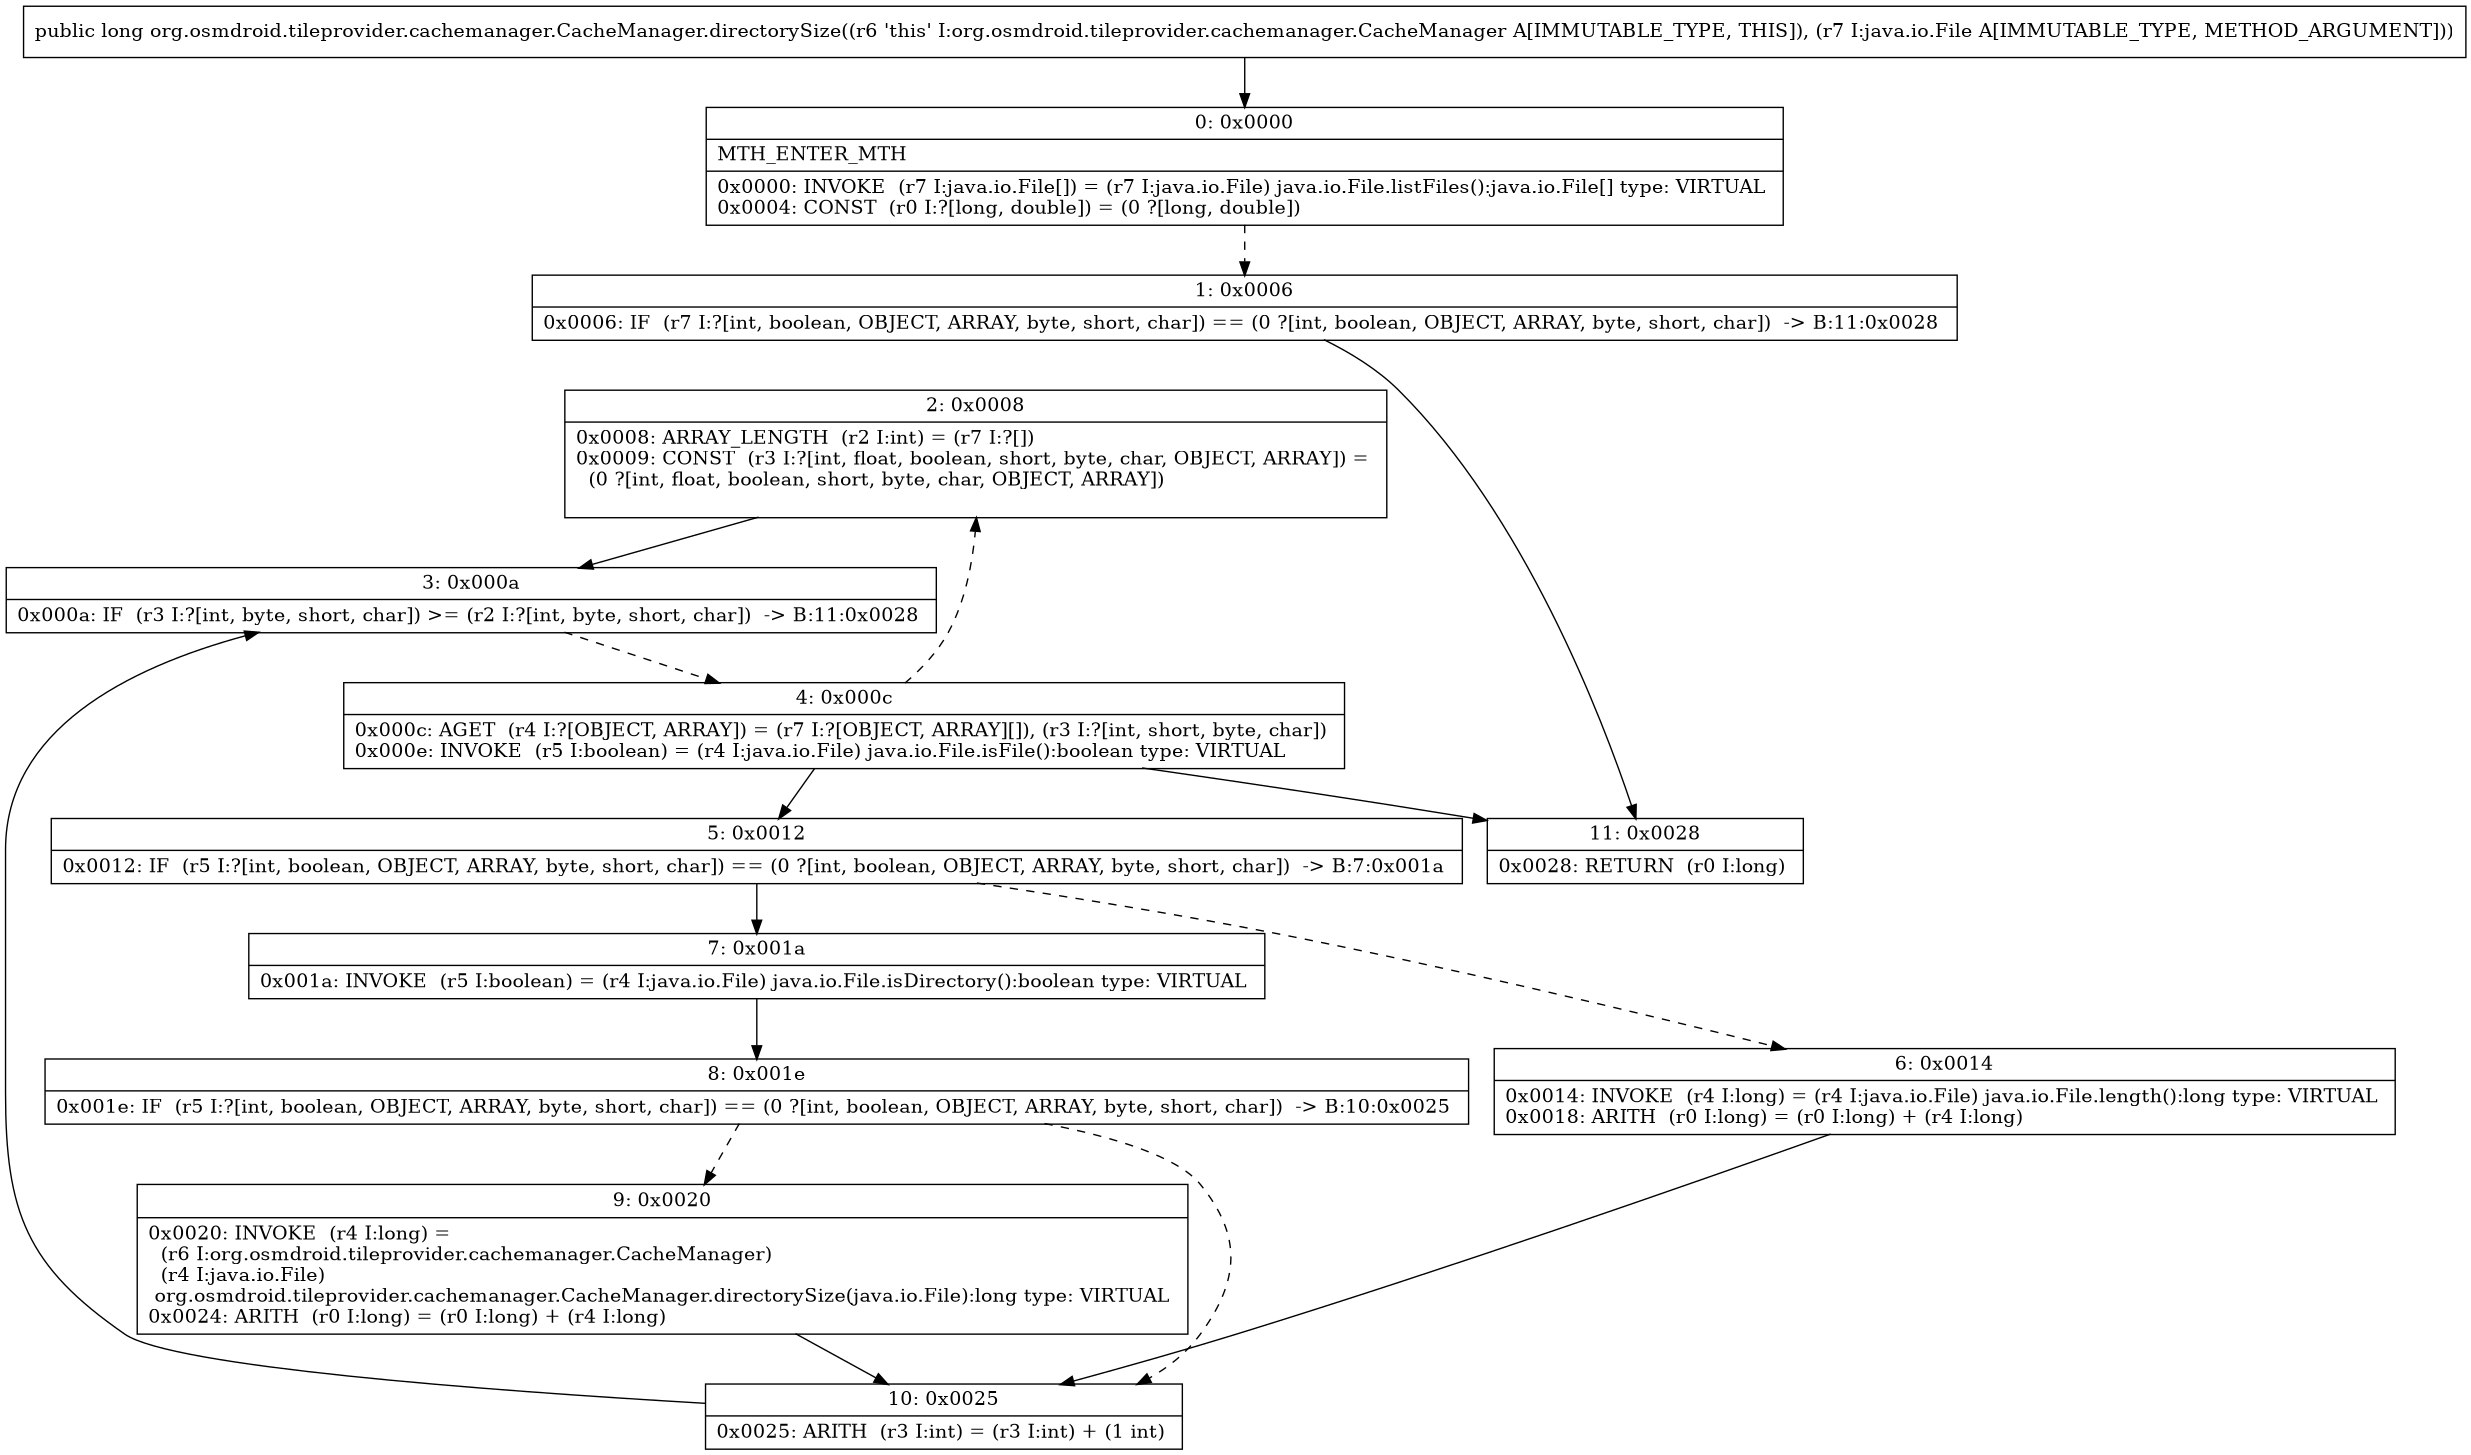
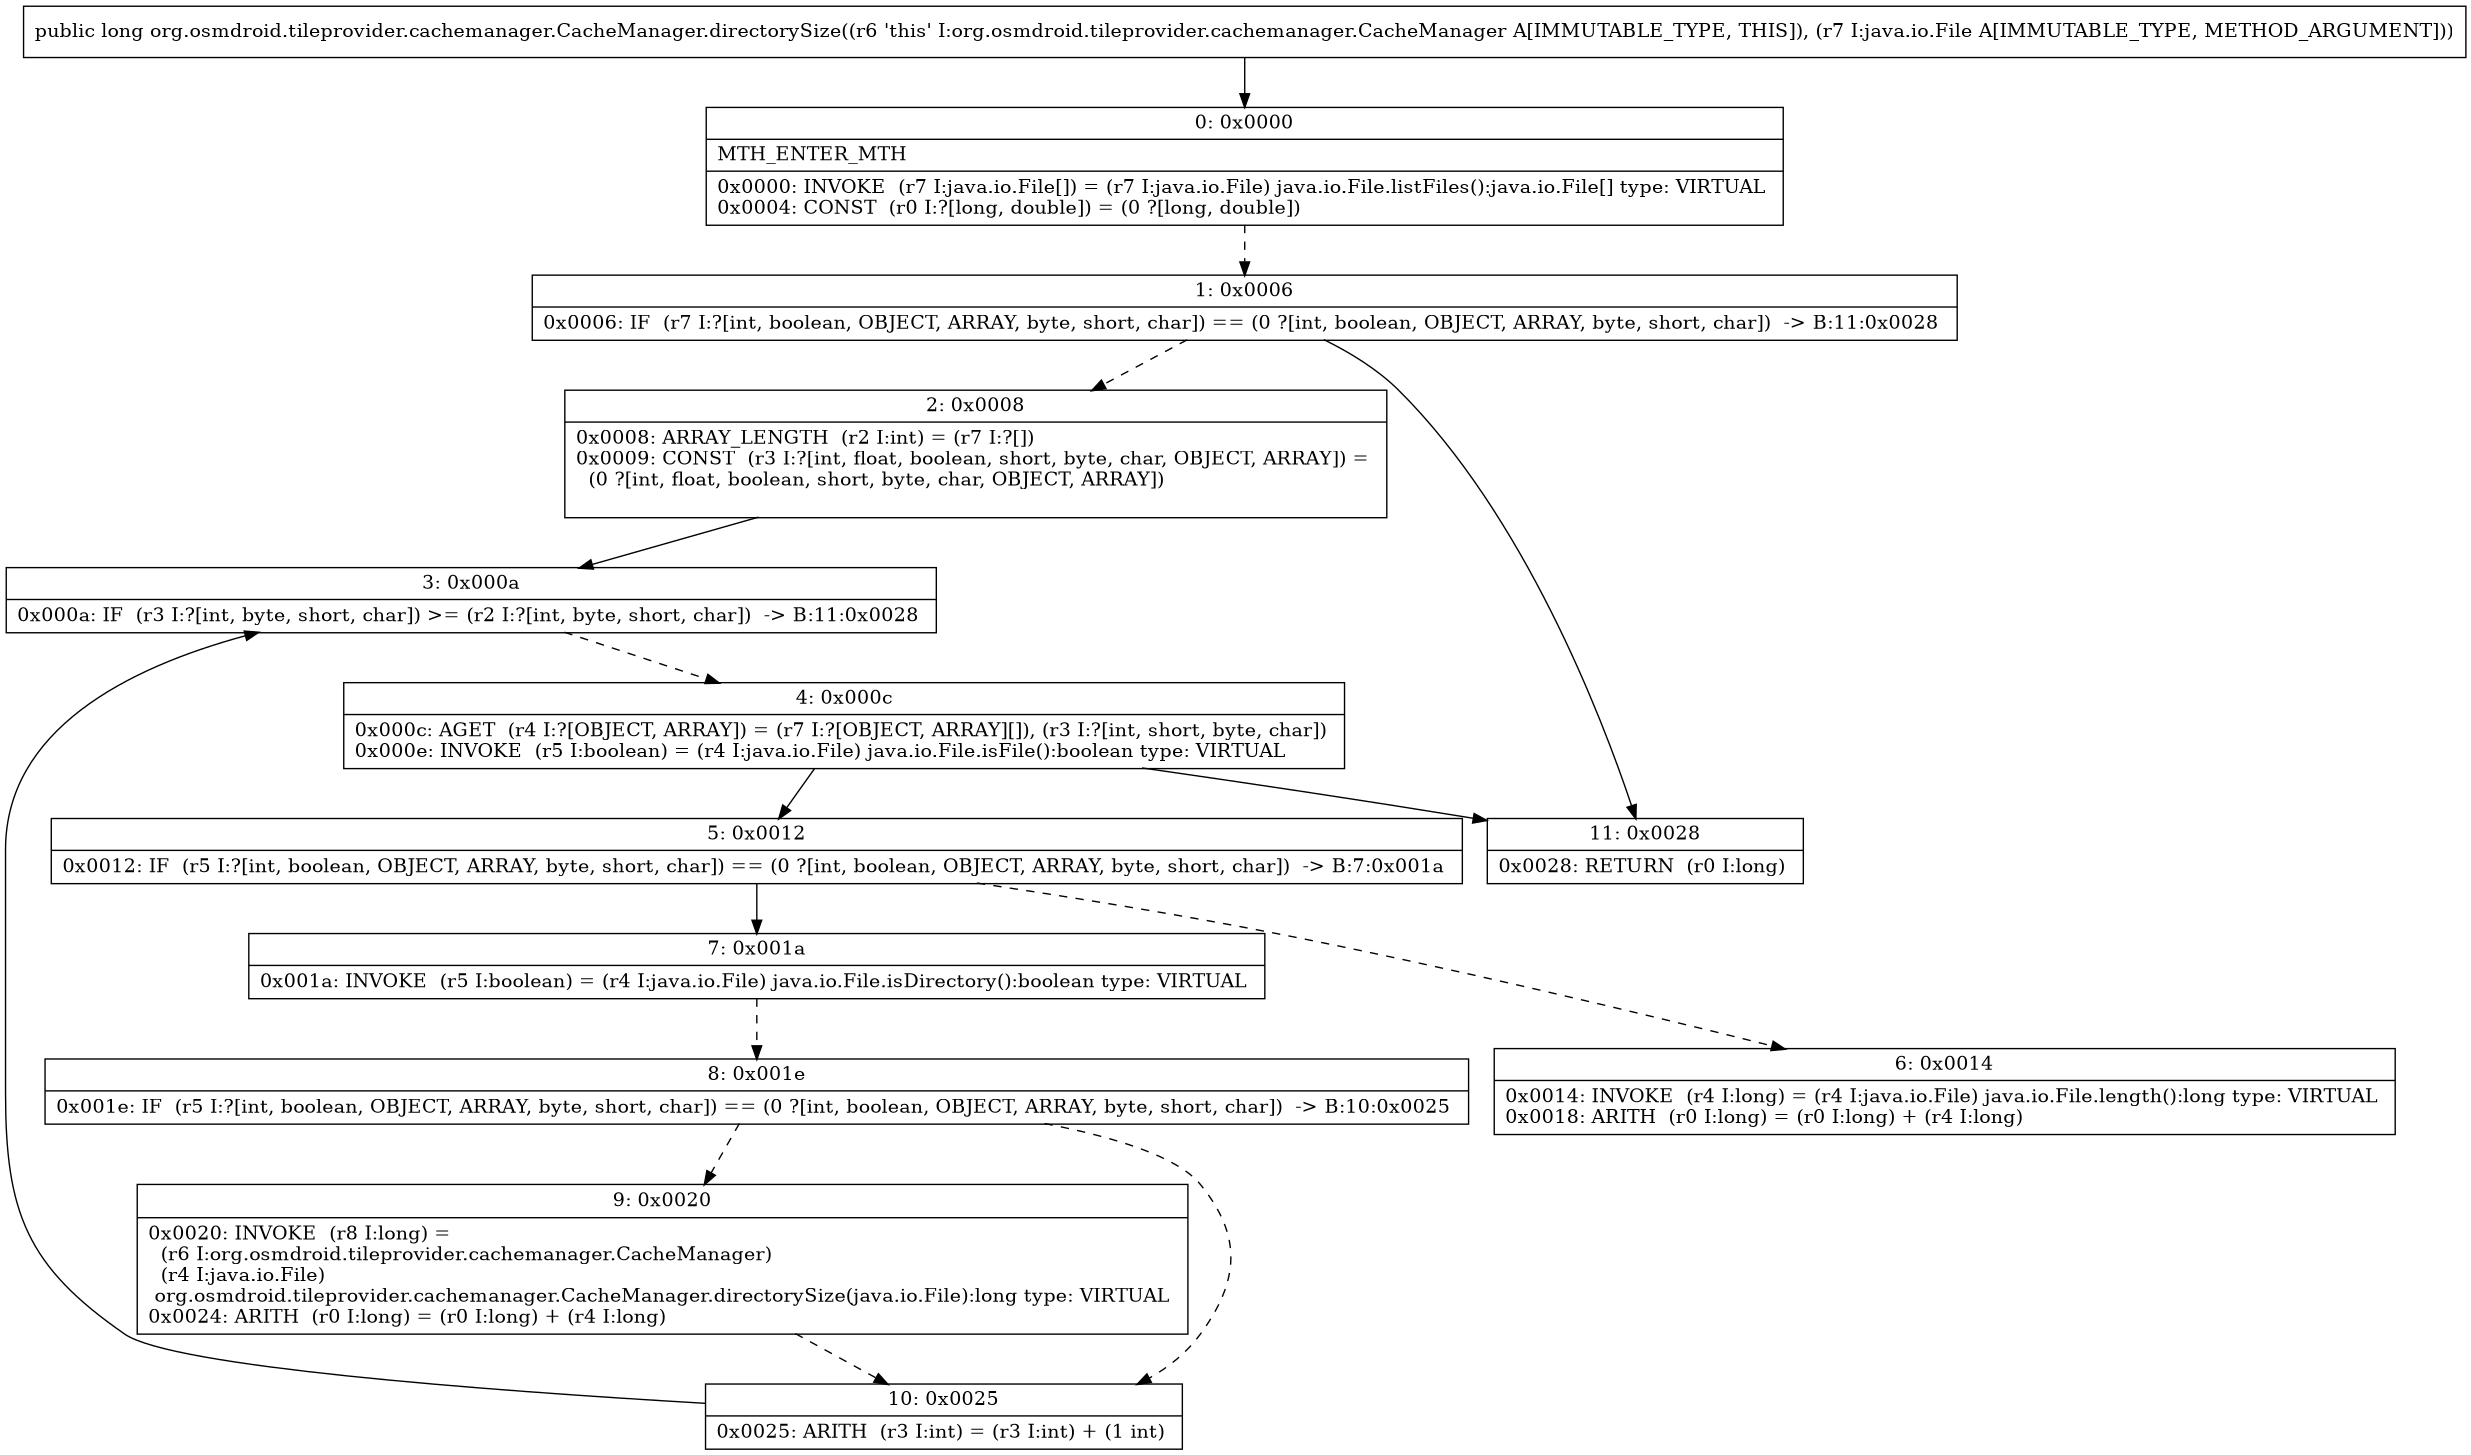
(956, 615) -> (1145, 362)
(757, 1022) -> (757, 1022)
(303, 1234) -> (303, 1234)
(1454, 1264) -> none
(836, 1356) -> (836, 1356)
